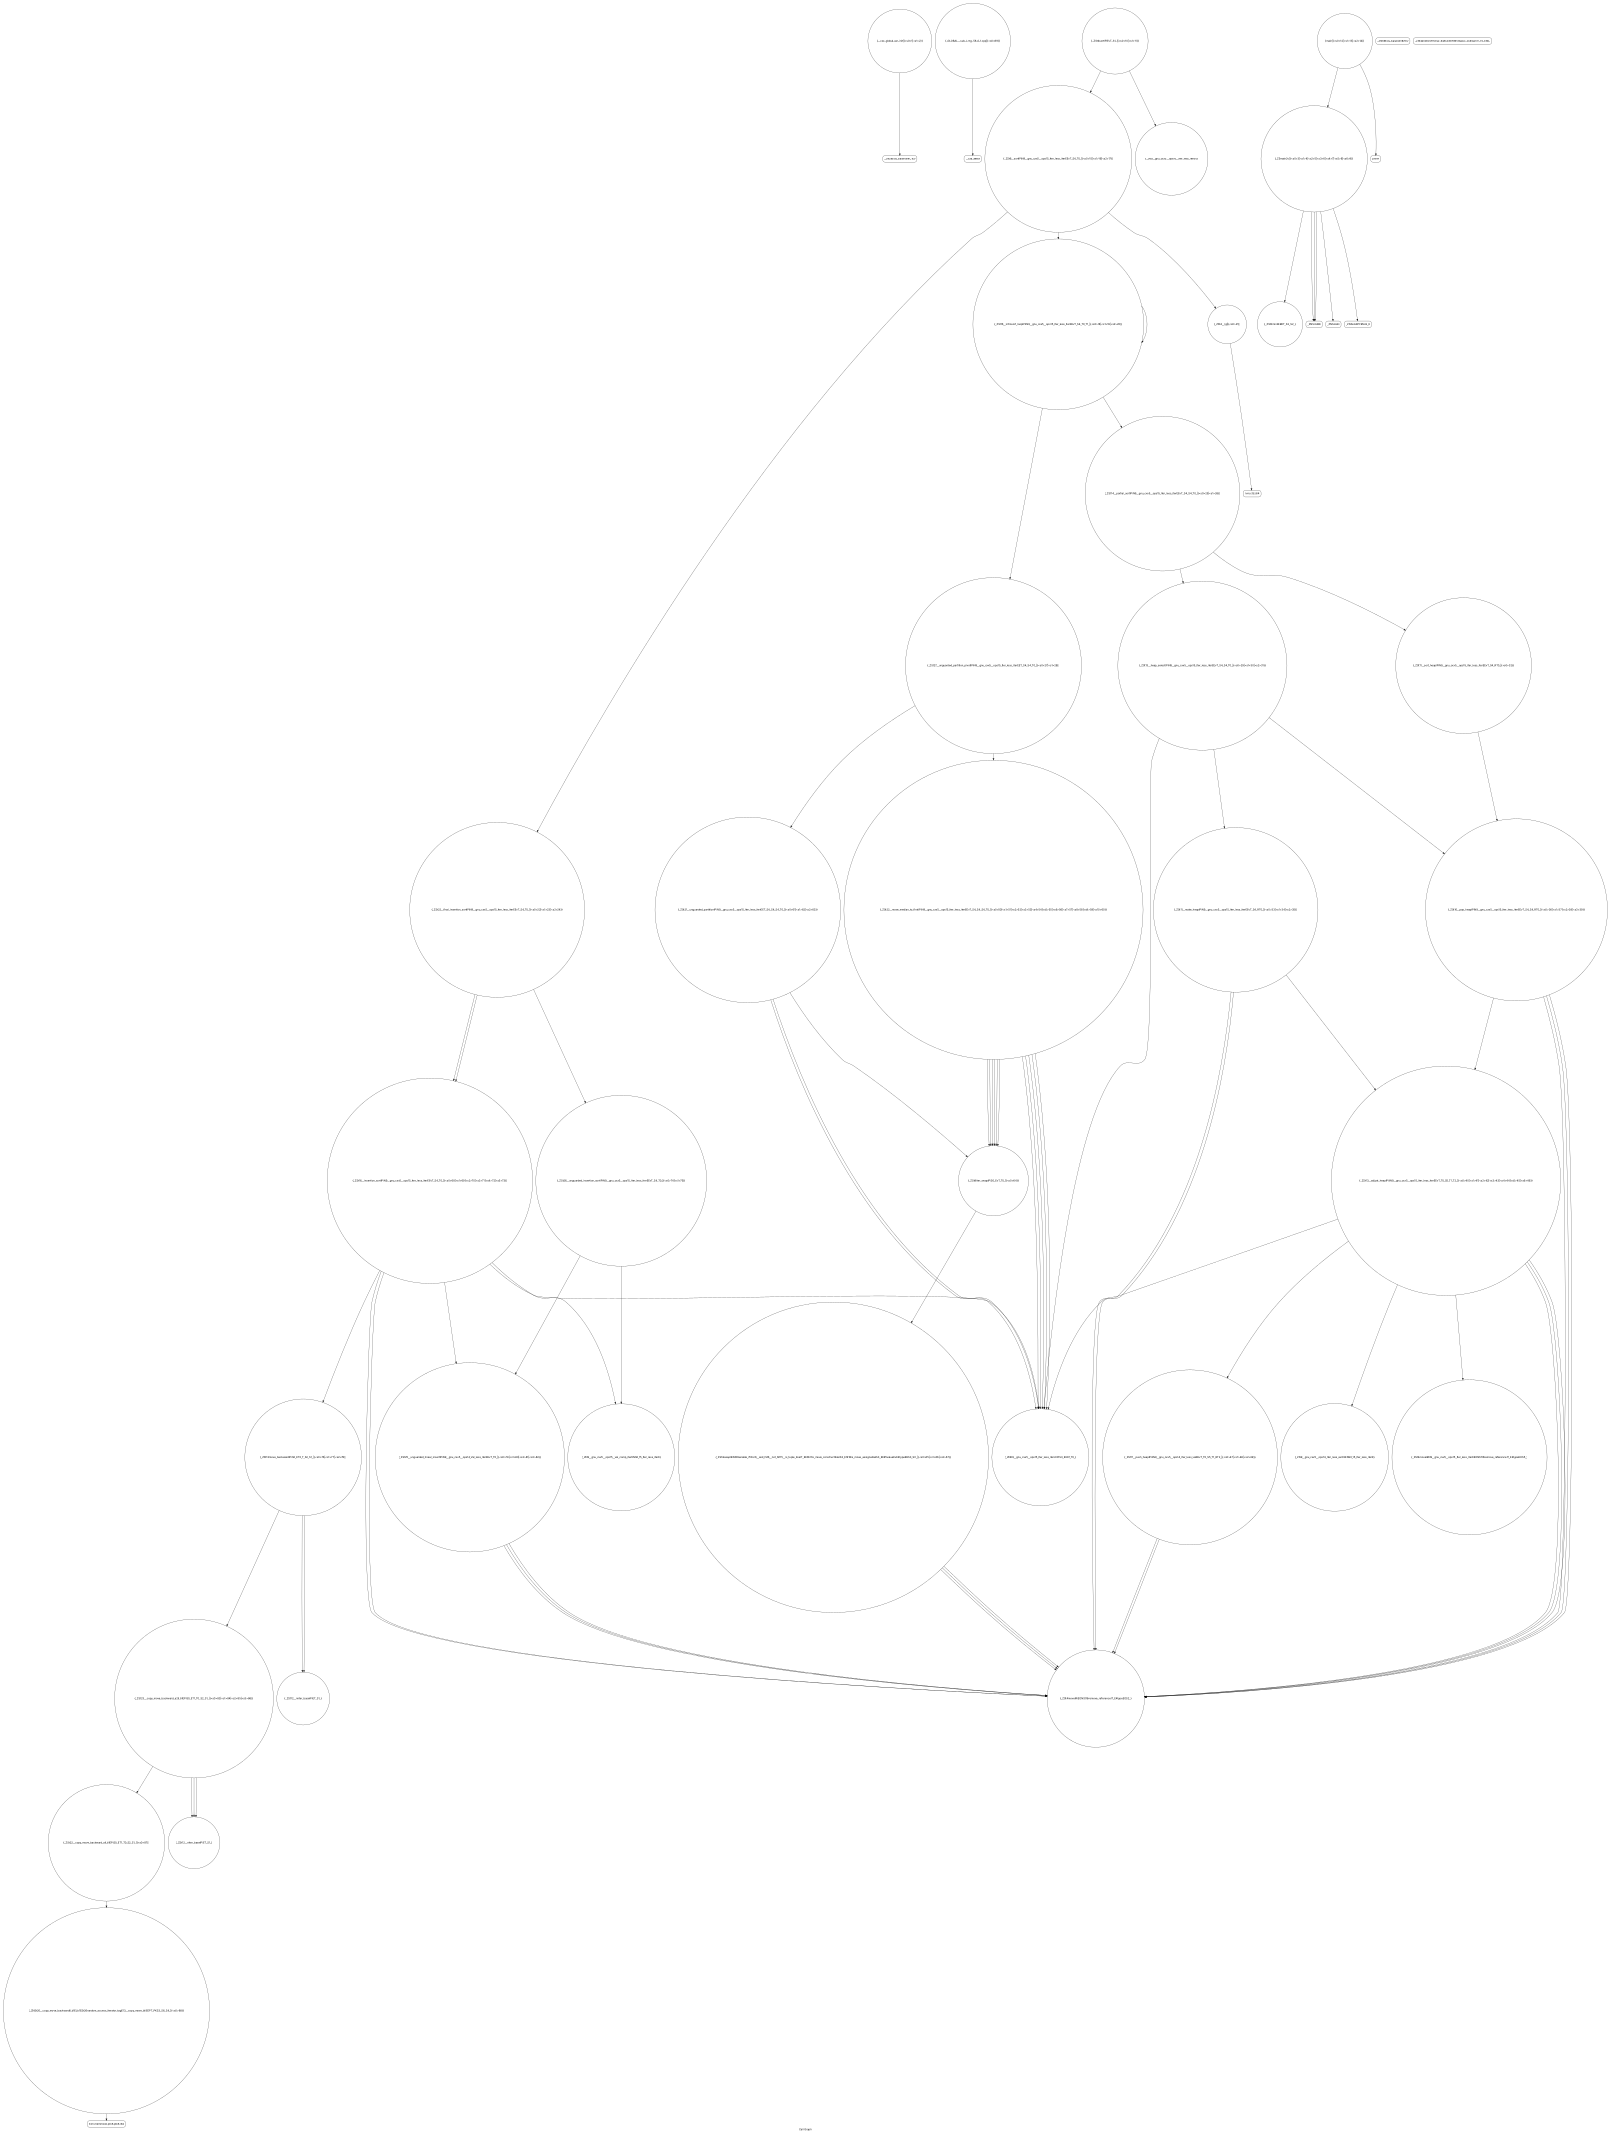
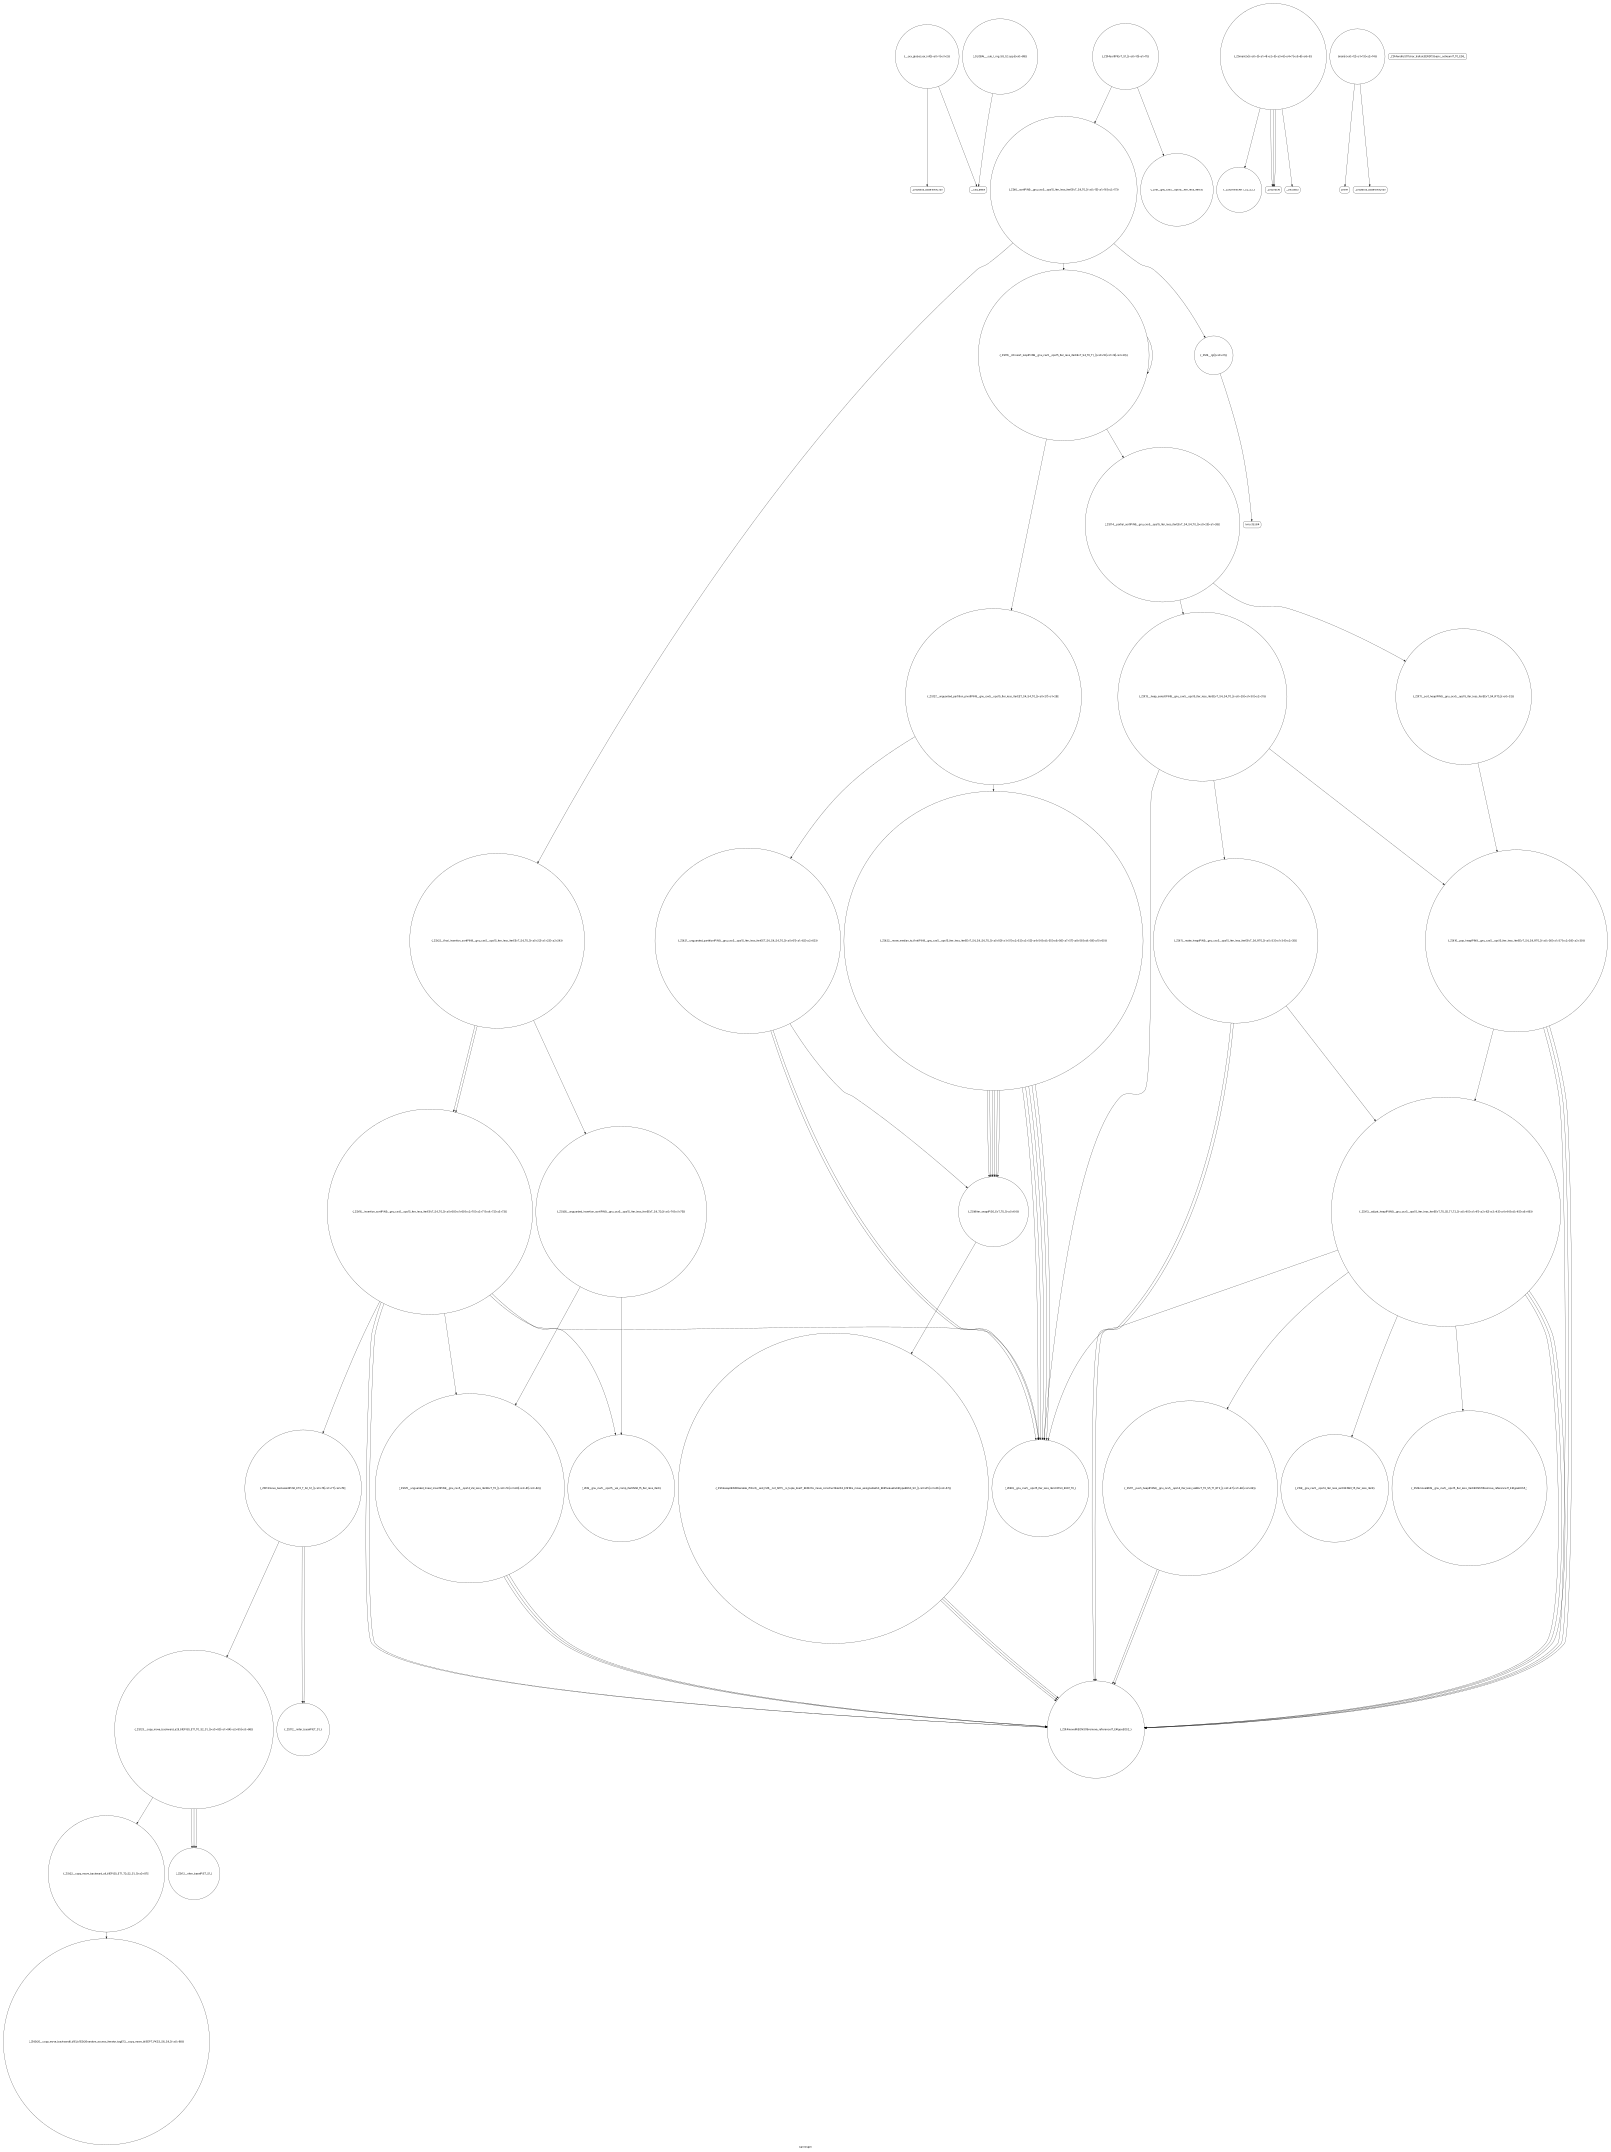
(1333, 87) -> (1365, 134)
none -> (957, 136)
(1358, 324) -> none
(106, 2124) -> none
